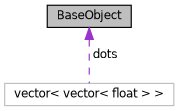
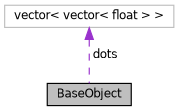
(89, 61) -> (89, 61)
